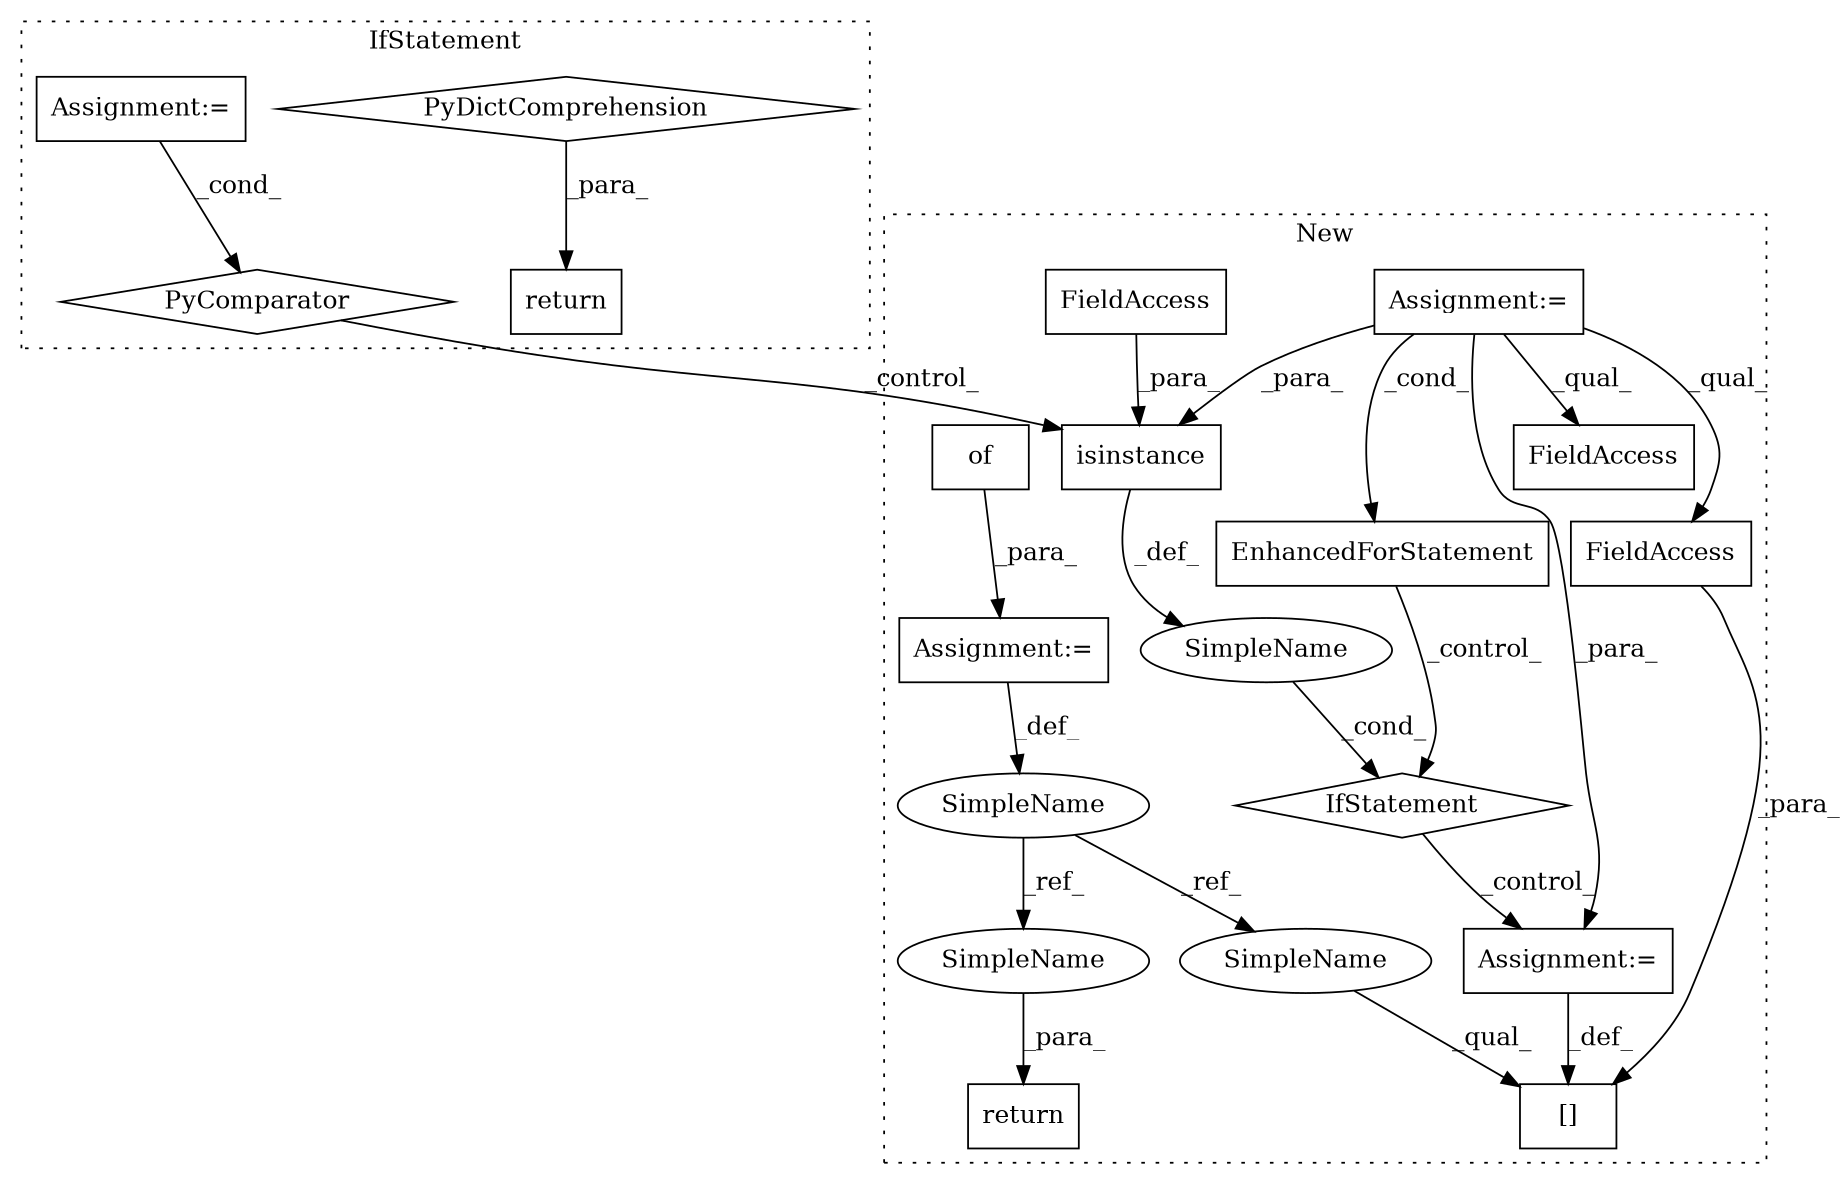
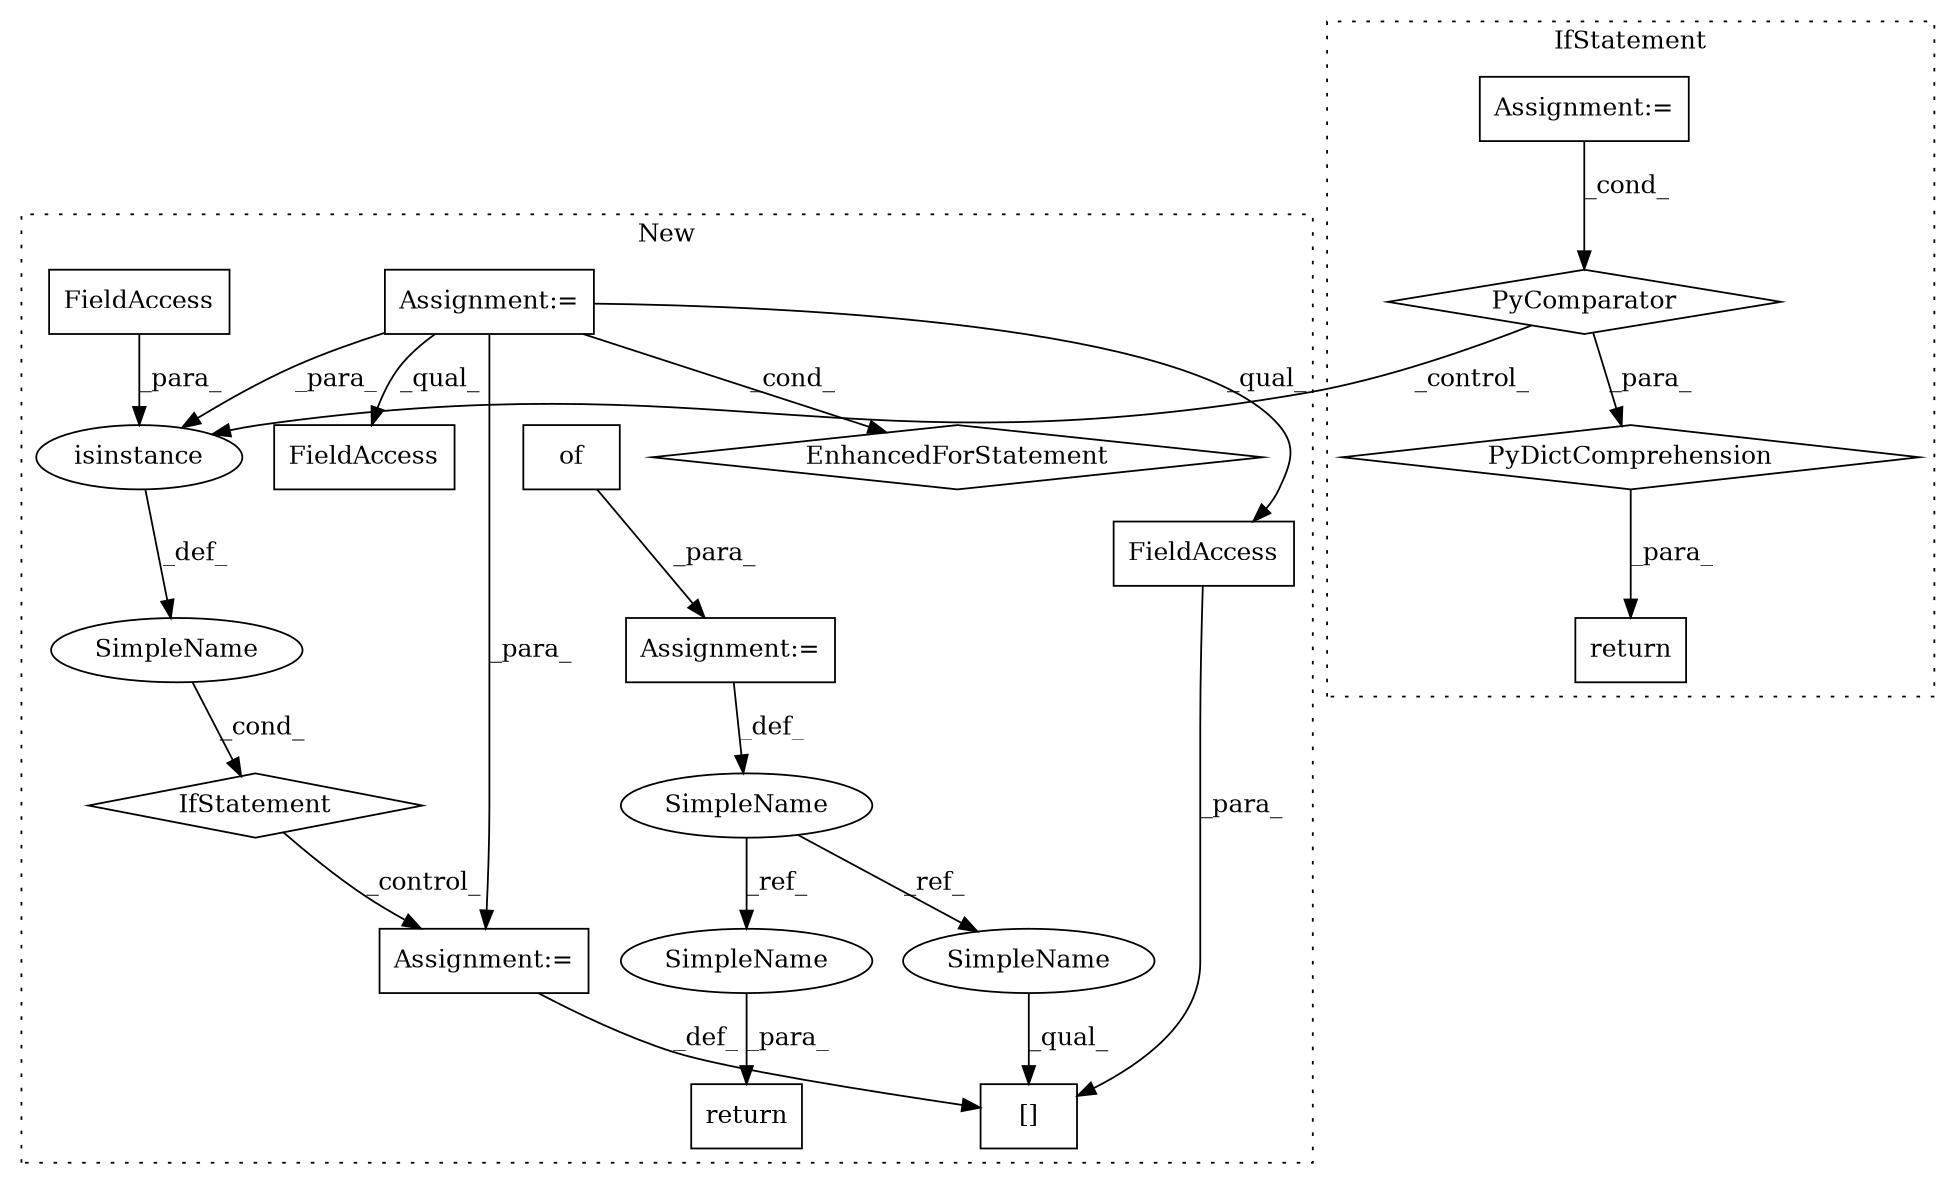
none -> (1605, 370)
(1141, 457) -> (139, 457)
(1382, 554) -> (957, 457)
(1425, 672) -> none
